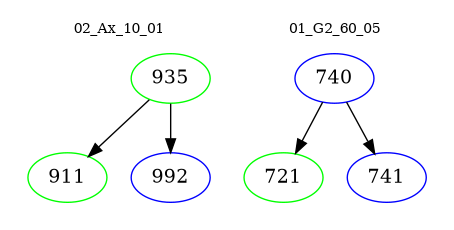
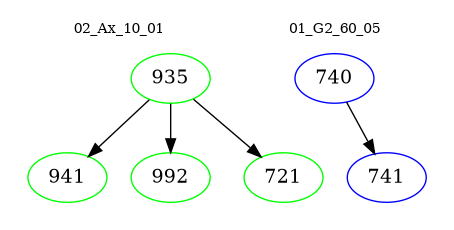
(312, 122) -> (212, 115)
(67, 178) -> (67, 178)
(171, 178) -> (171, 178)
